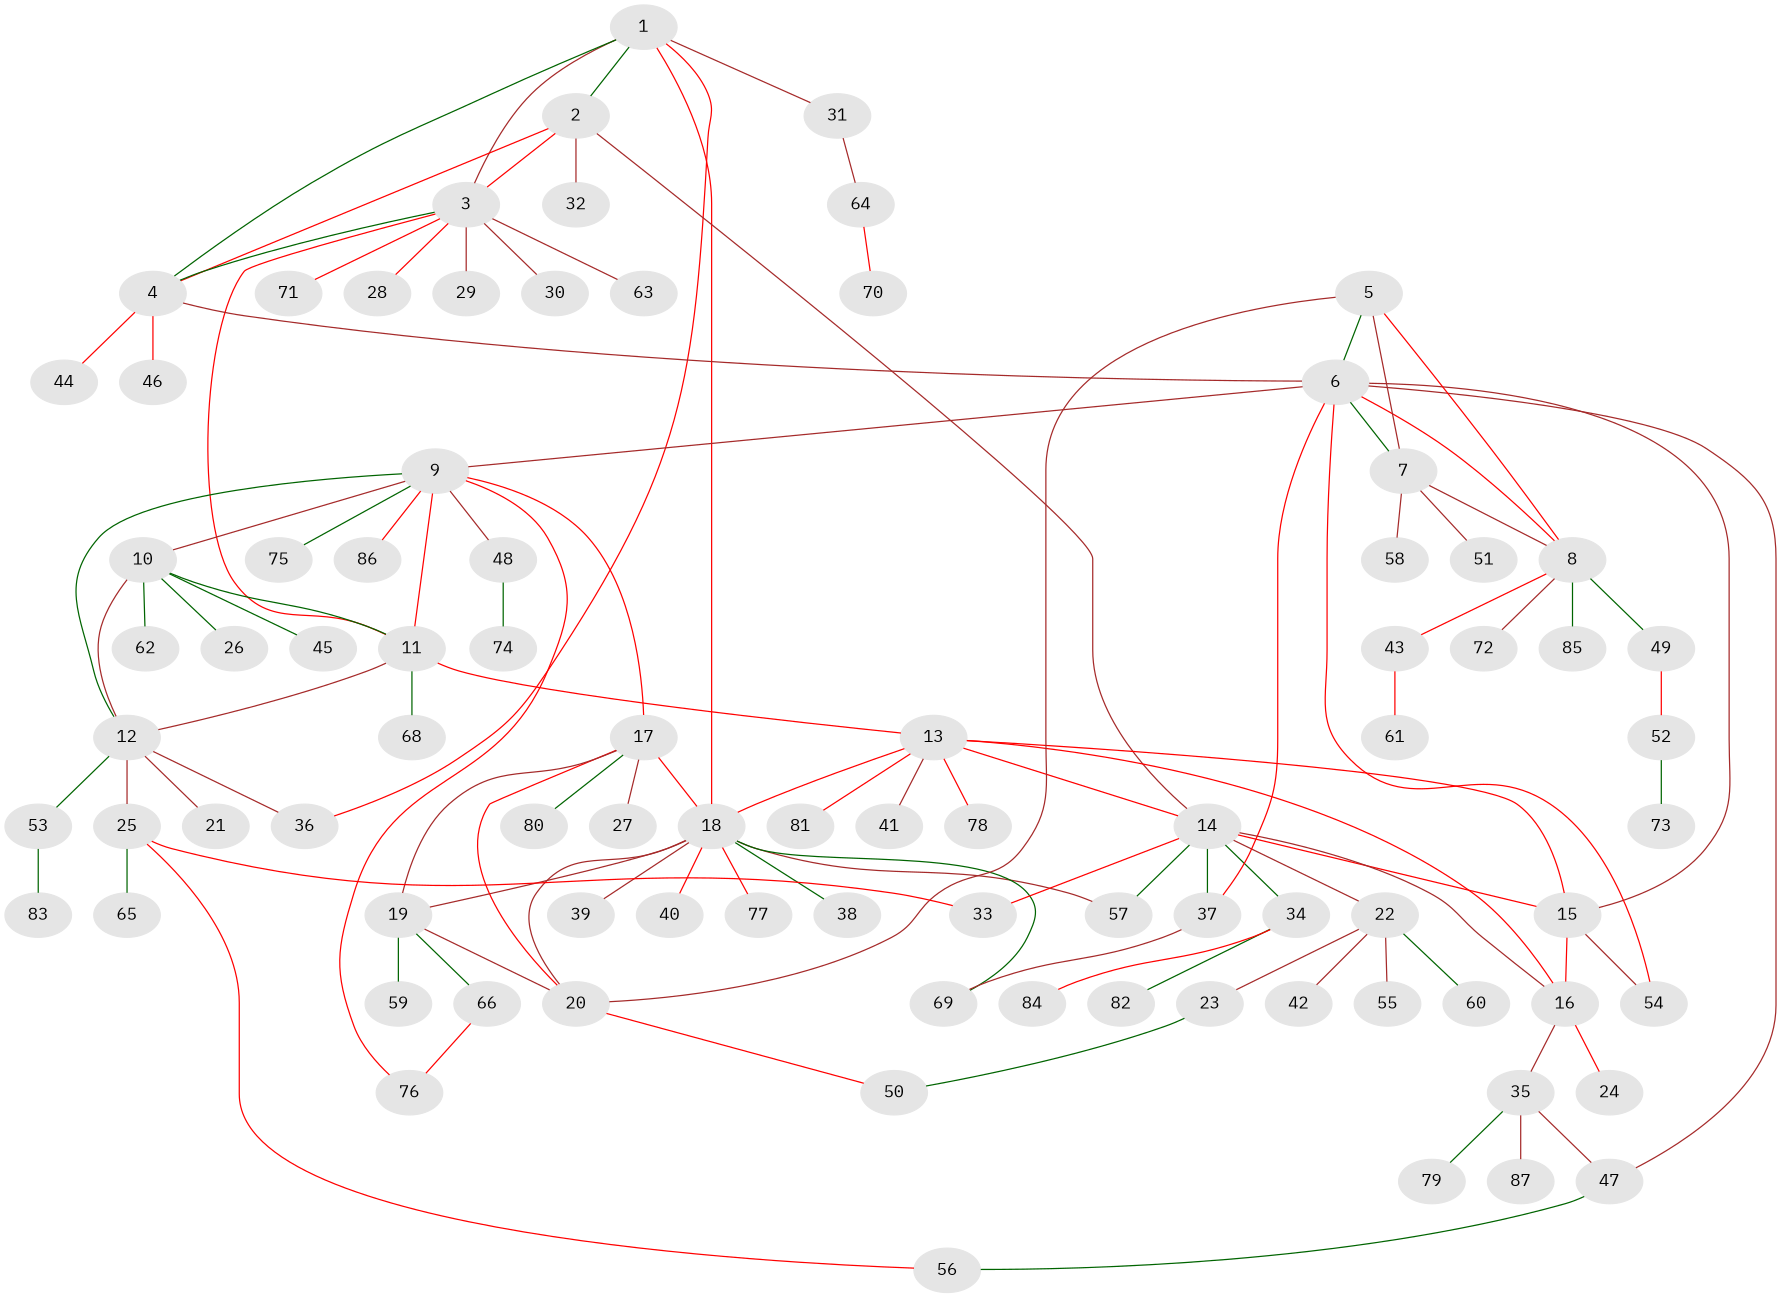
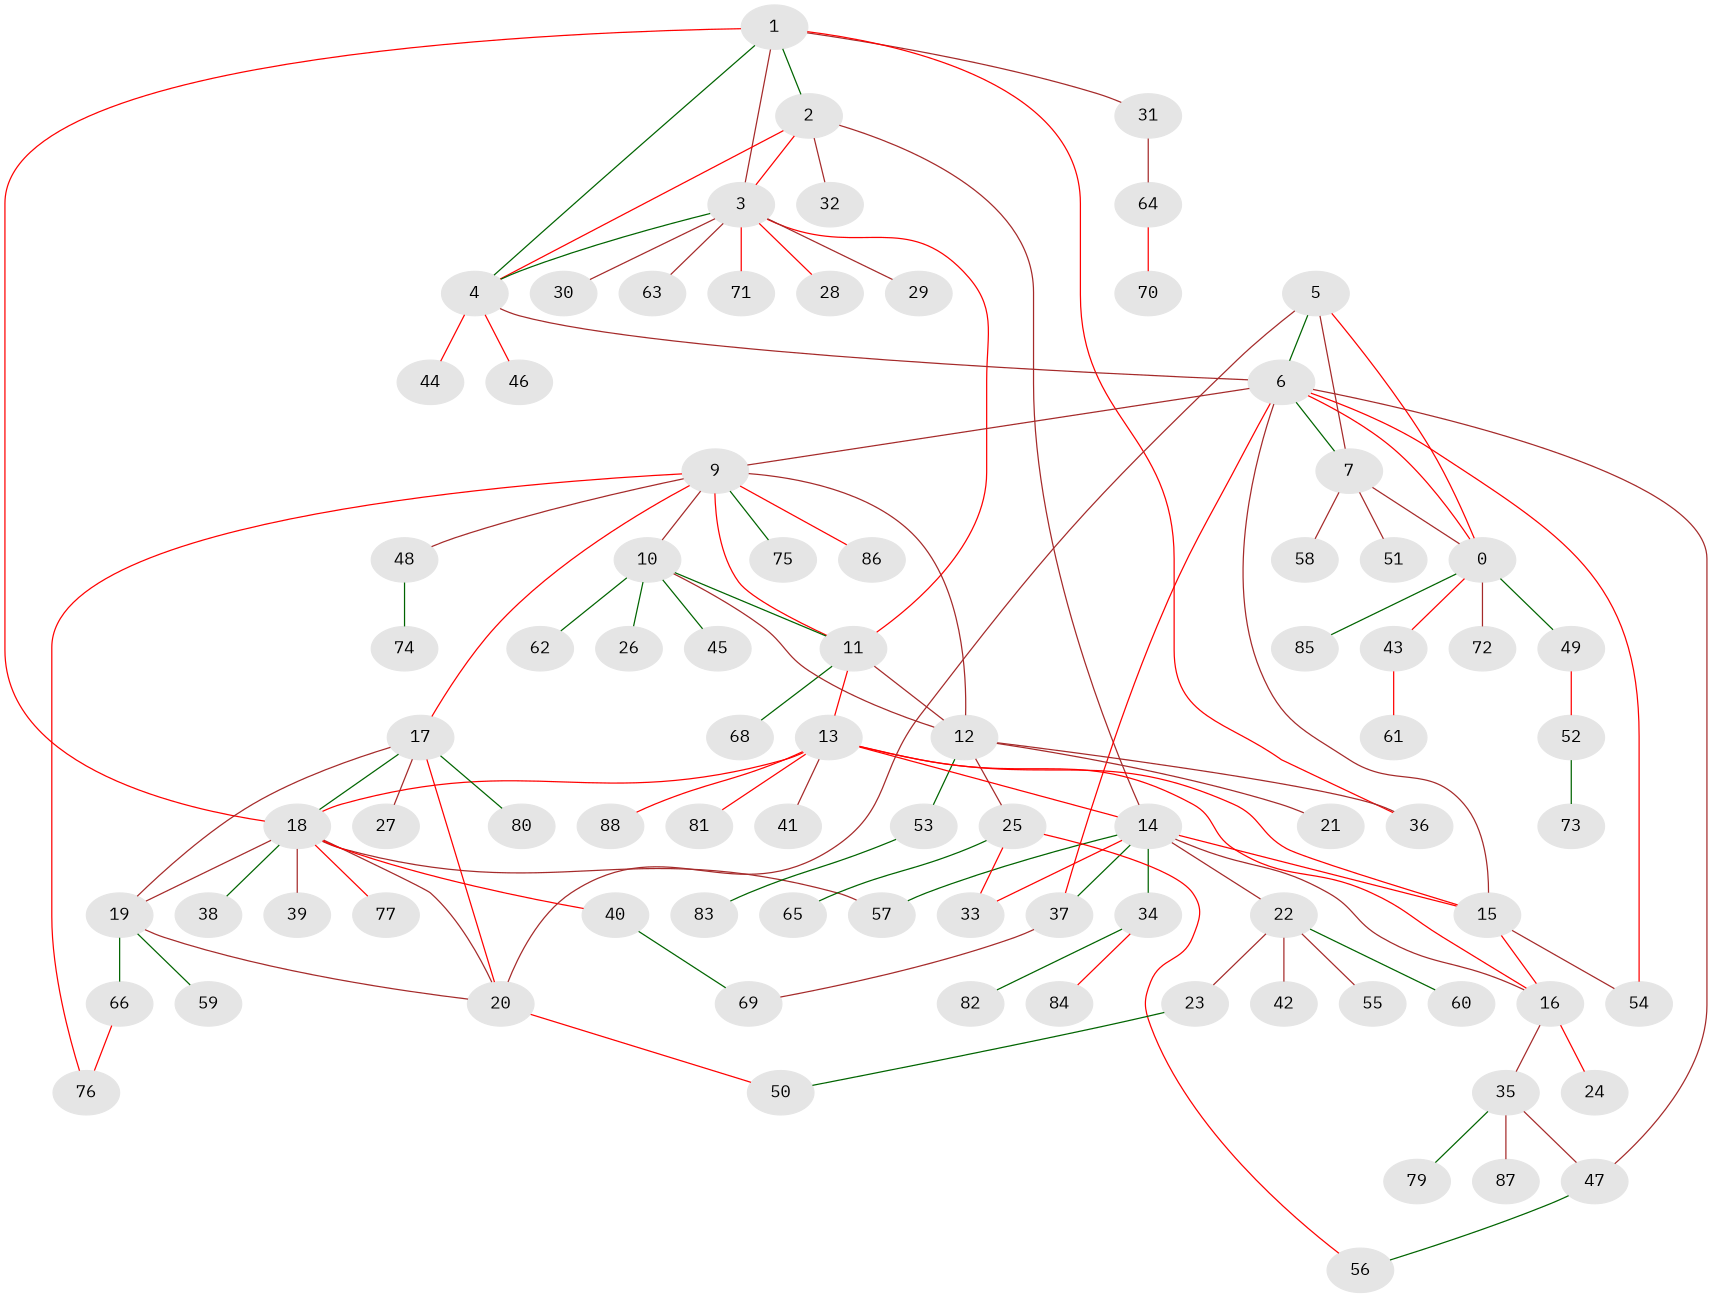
(152, 509) -> (918, 540)
(1572, 560) -> (1482, 560)
(678, 782) -> (359, 782)
(978, 826) -> (610, 826)
(948, 864) -> (682, 960)
